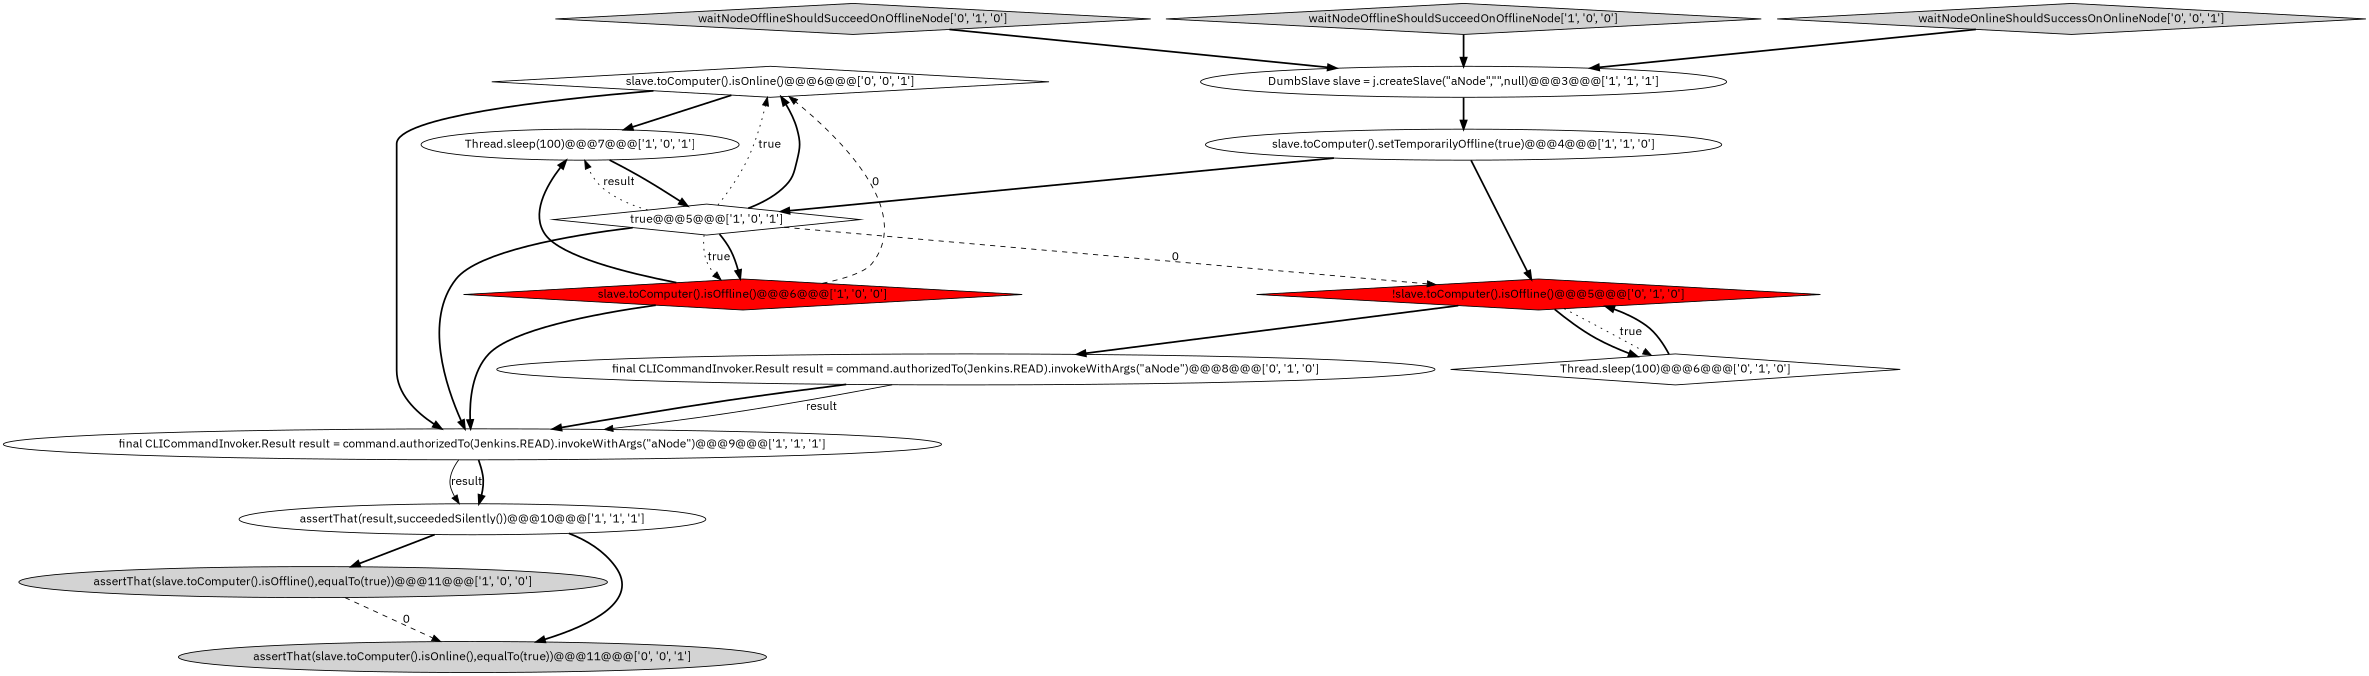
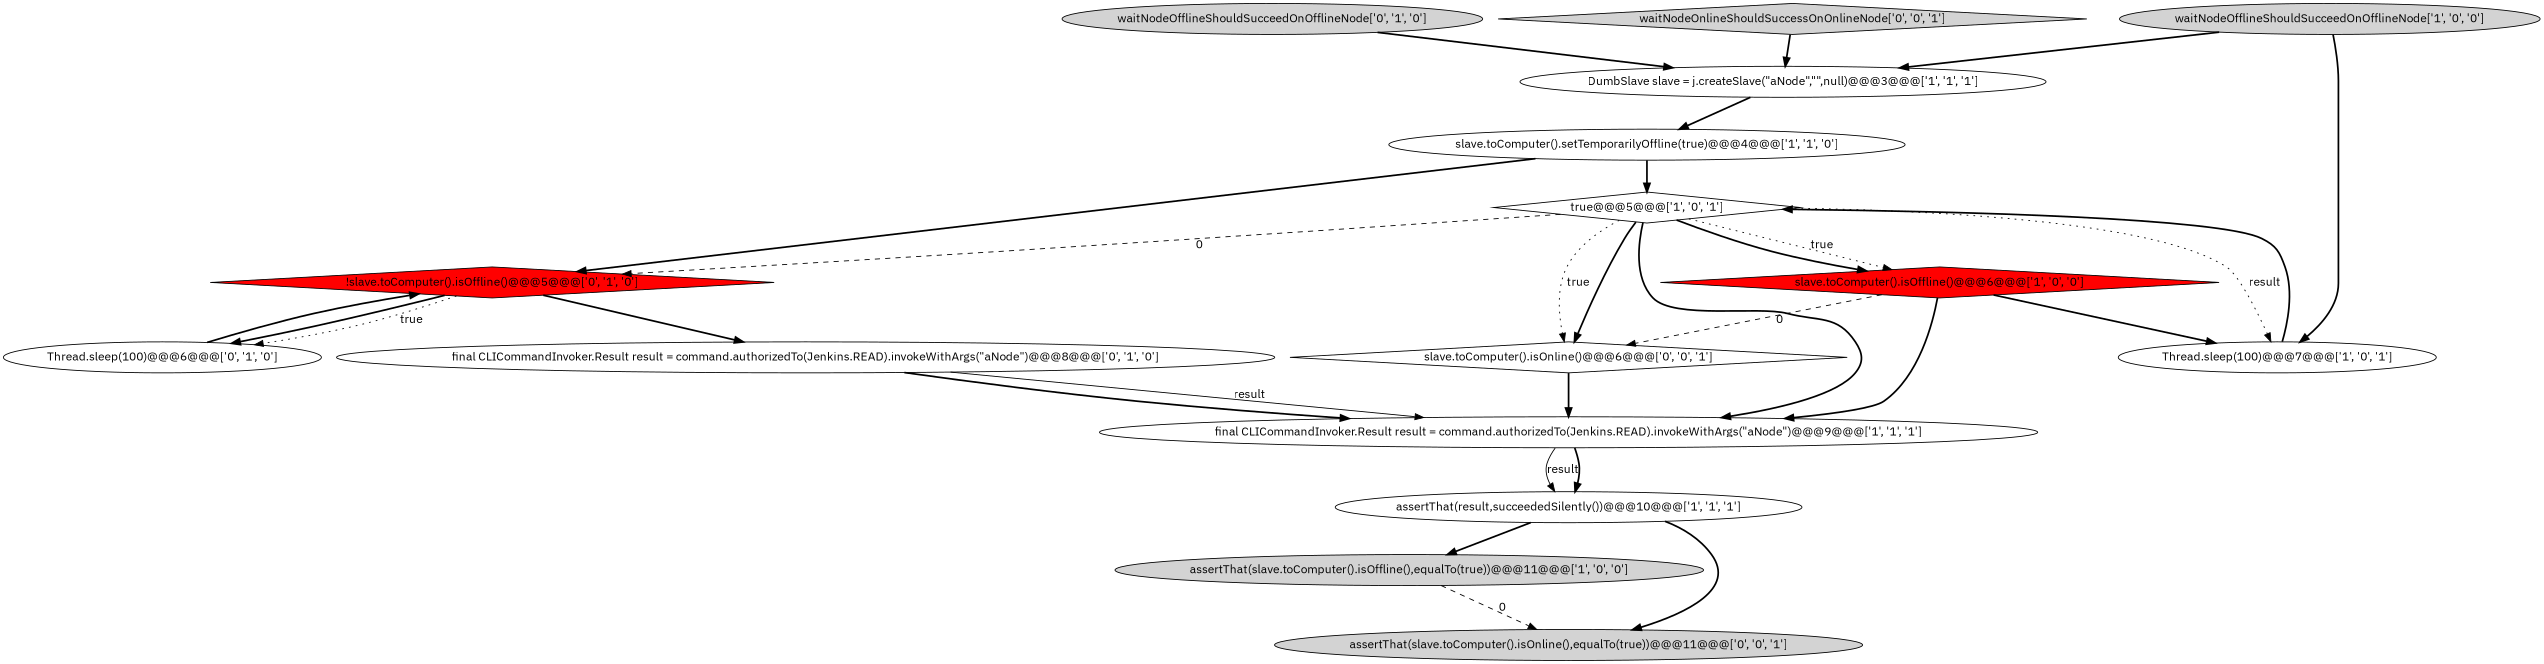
(853, 19) -> (1272, 19)
(1464, 19) -> (2330, 19)
(682, 111) -> (2338, 191)
(1675, 369) -> (162, 357)
